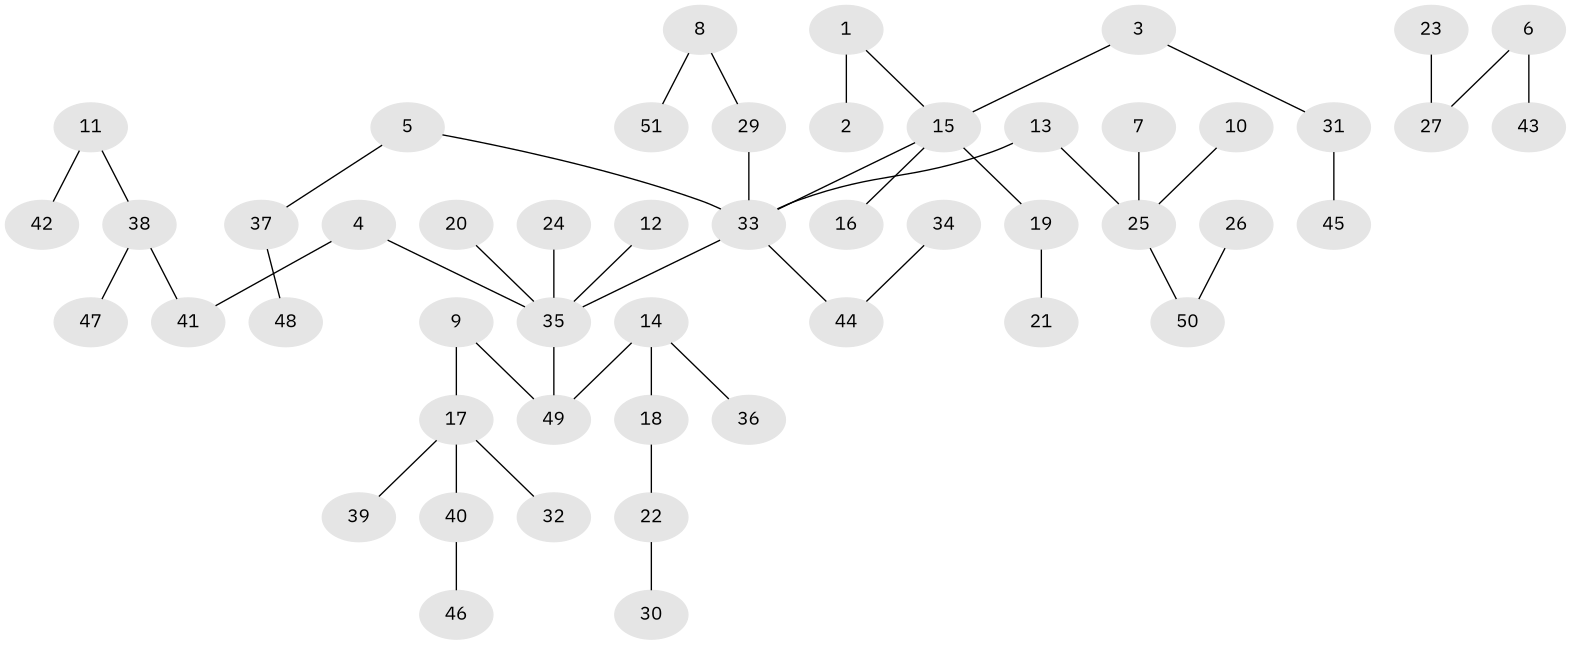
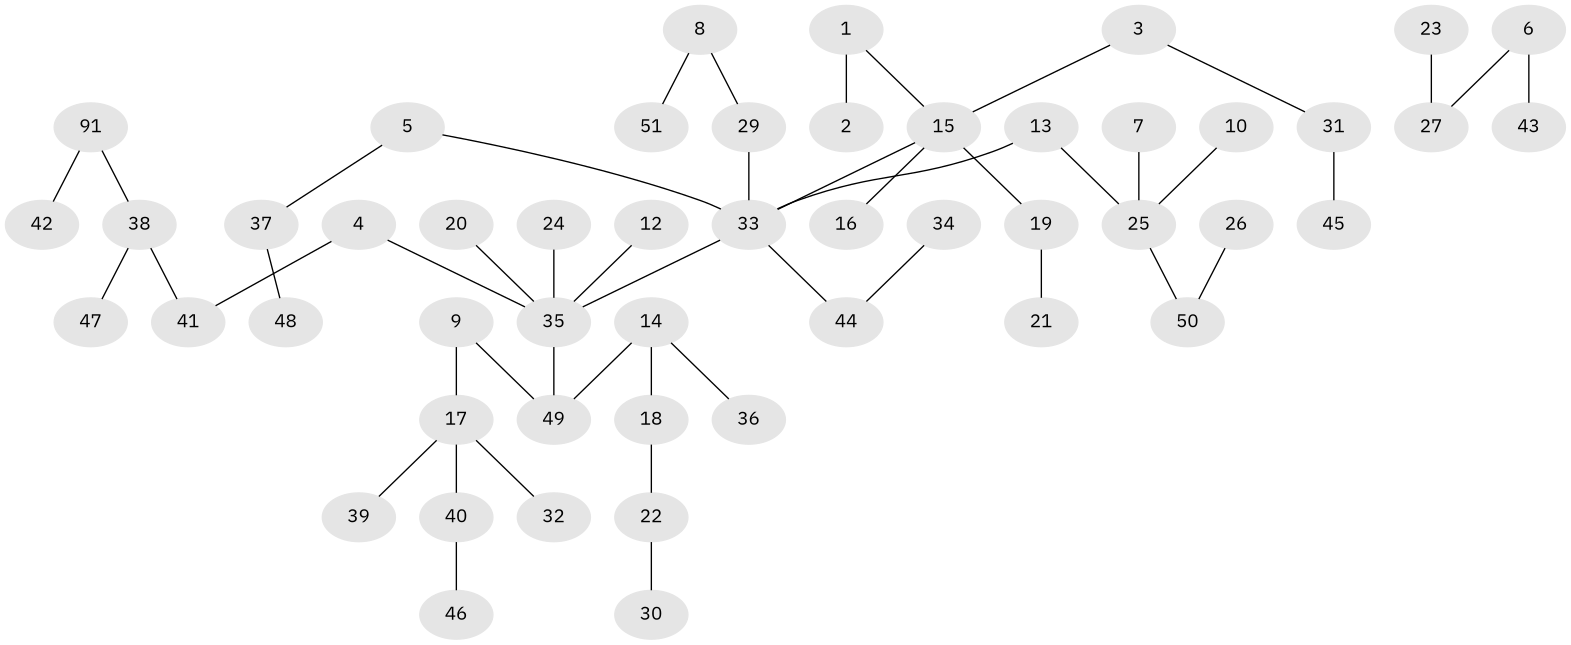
(91, 127) -> (91, 127)
